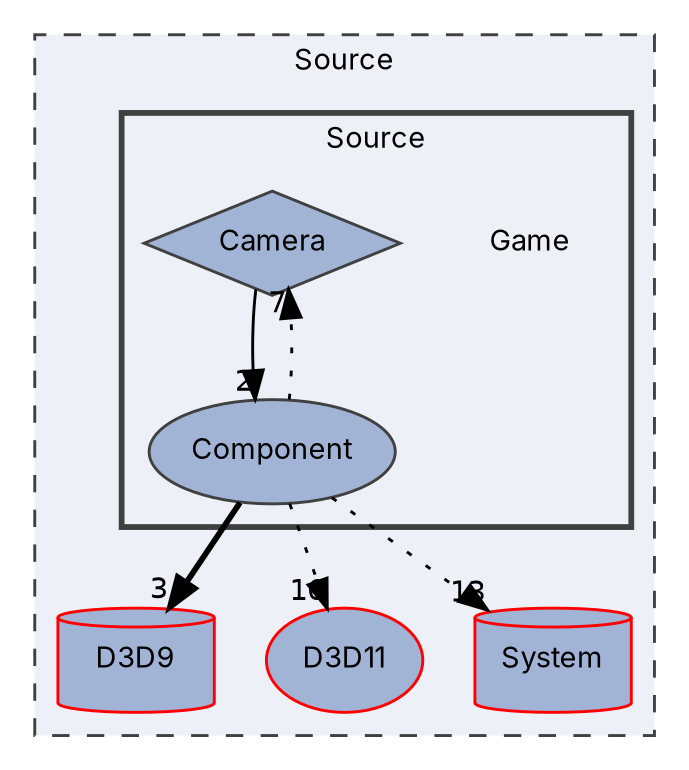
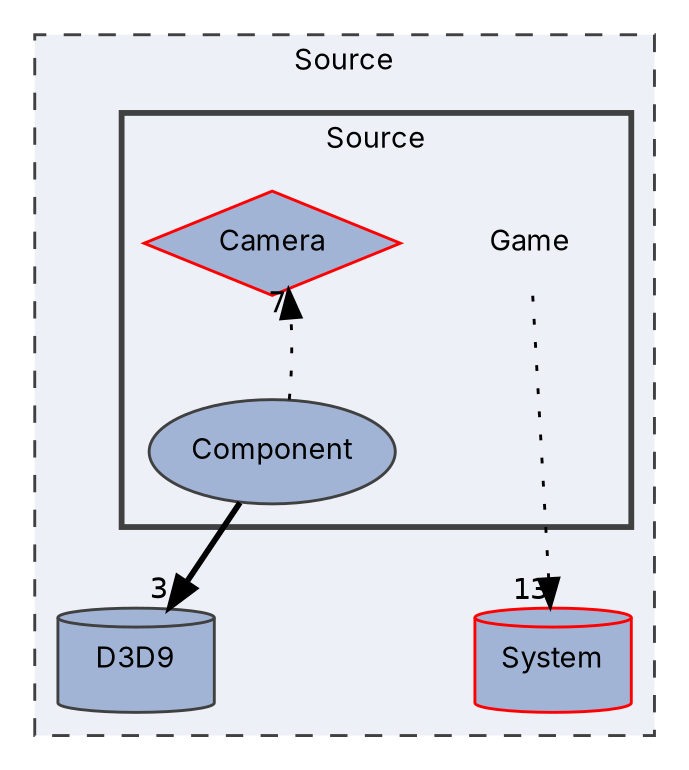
(272, 243) -> (272, 243)
(253, 329) -> none
(398, 545) -> (541, 437)
(136, 660) -> (136, 660)
(345, 660) -> none
